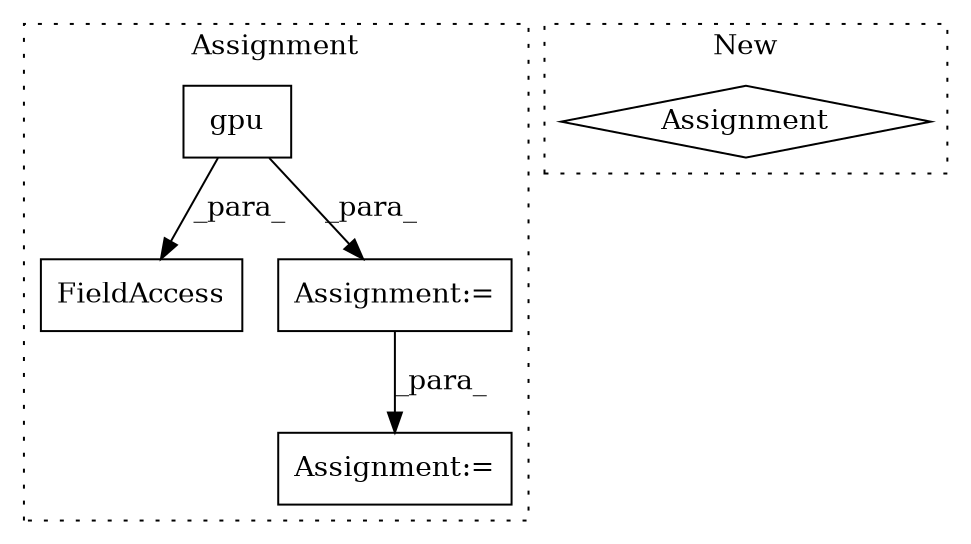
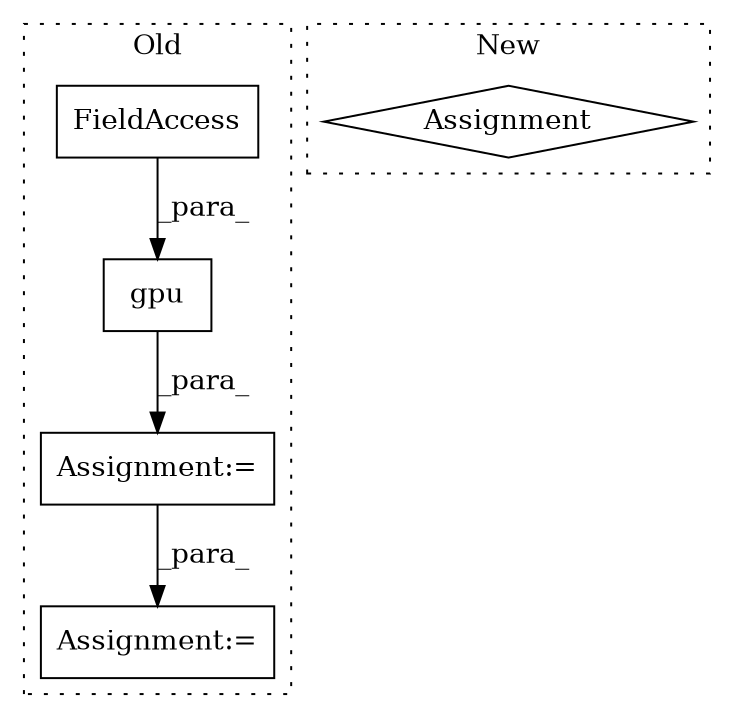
(276, 47) -> (158, 47)
(194, 200) -> (158, 198)
